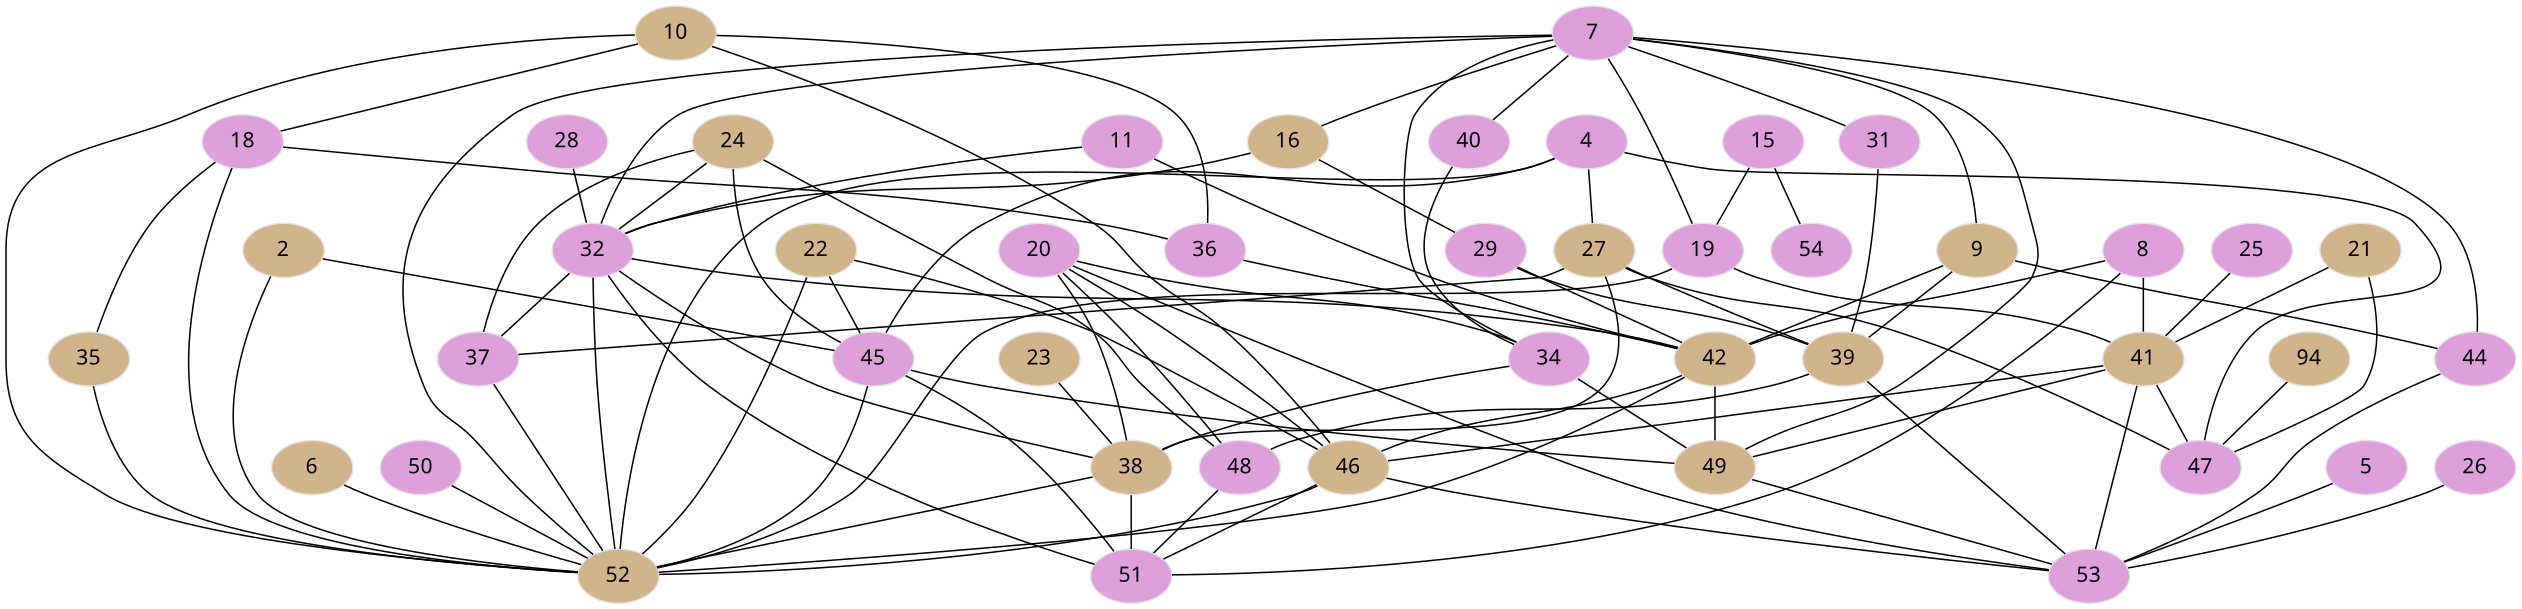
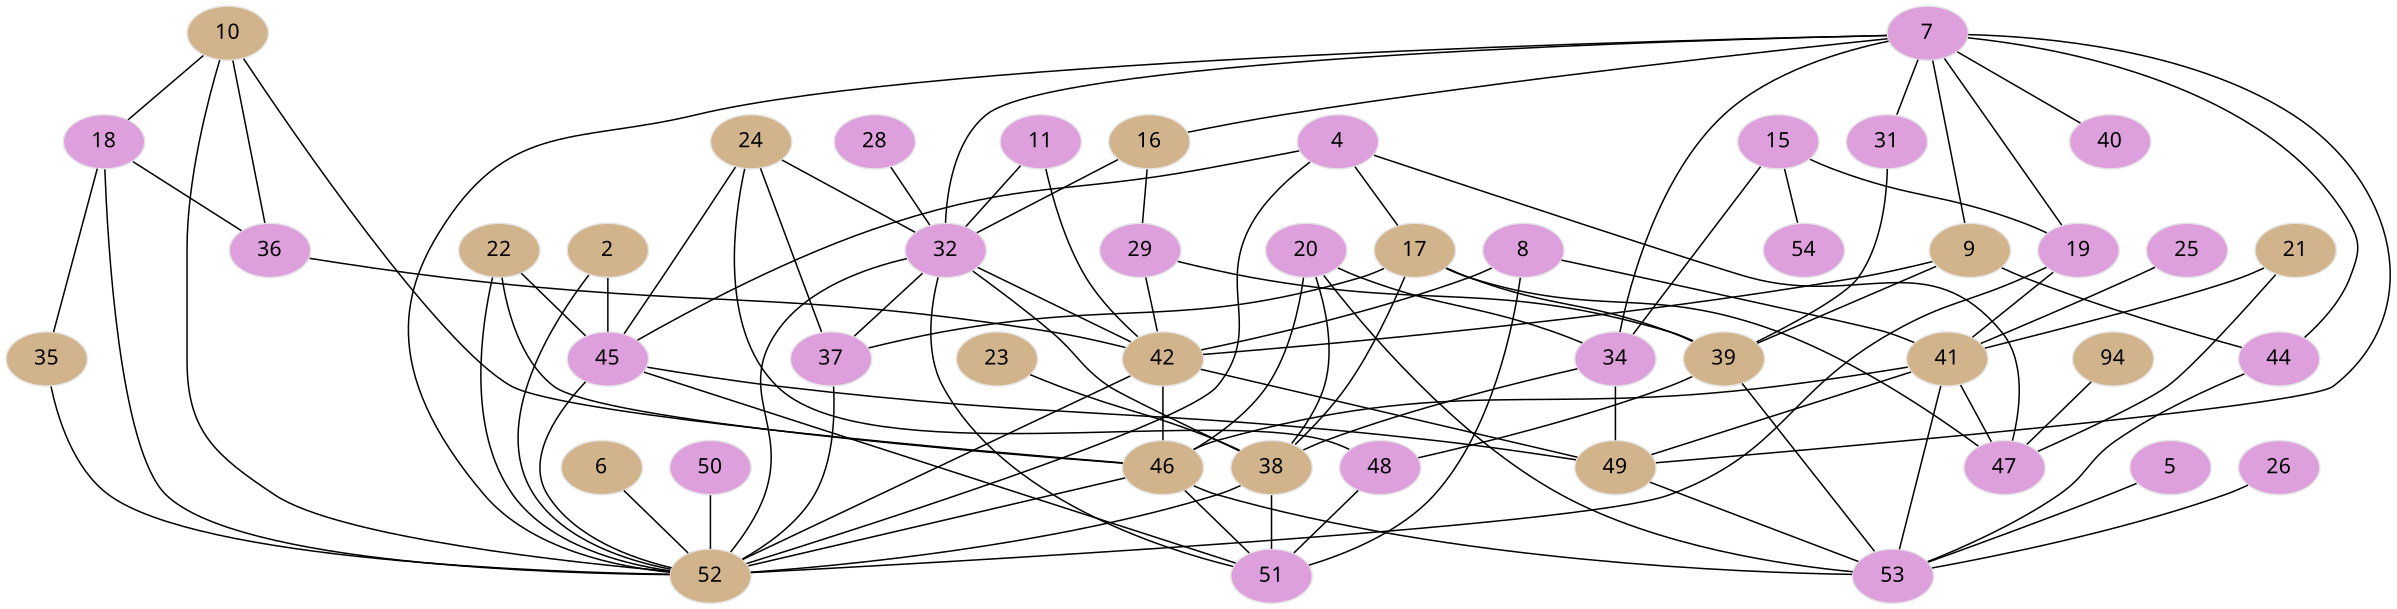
(1594, 250) -> (1415, 250)
(1426, 262) -> (1697, 250)
(1129, 338) -> none
